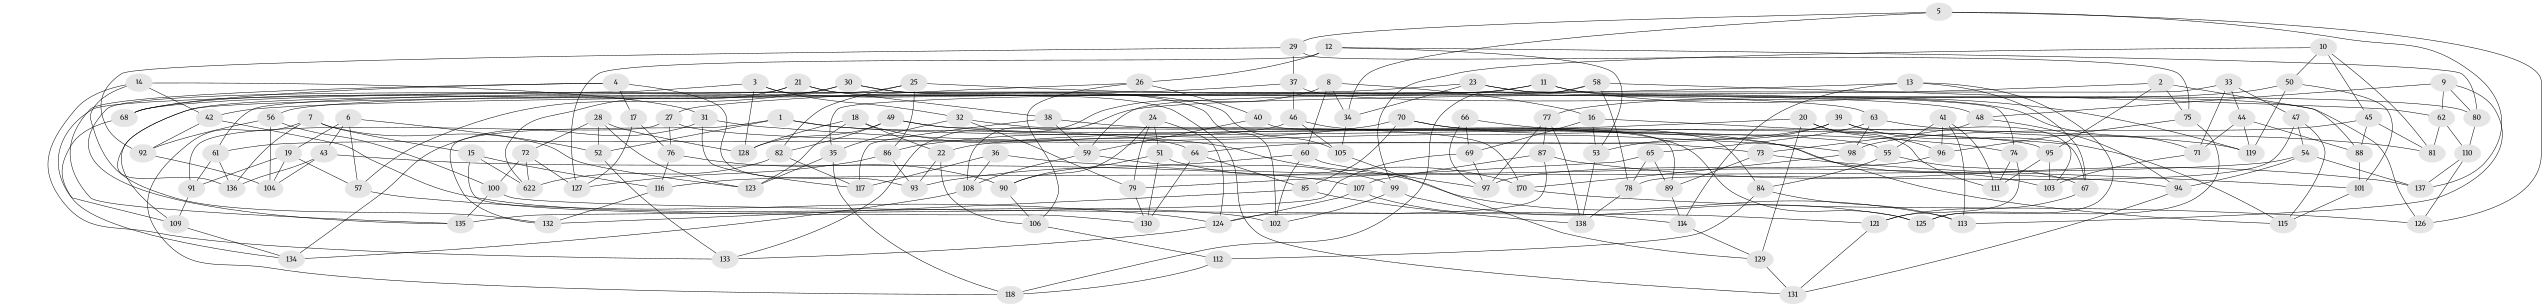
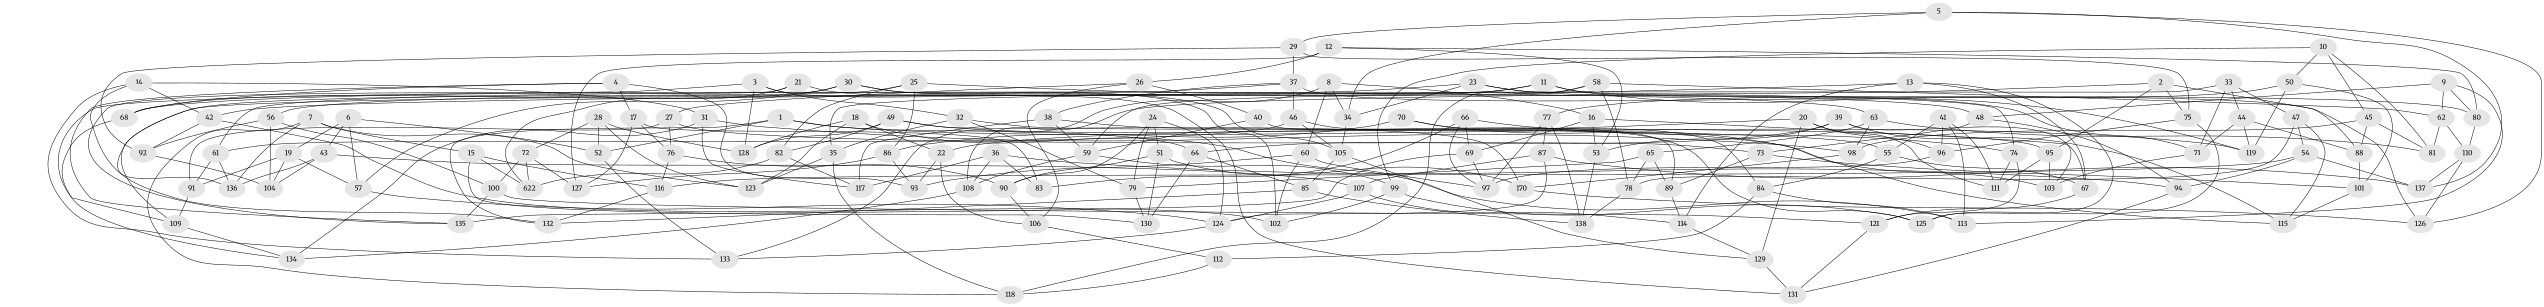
(933, 104) -> (1168, 91)
(1364, 158) -> (1323, 171)
none -> (1039, 189)
